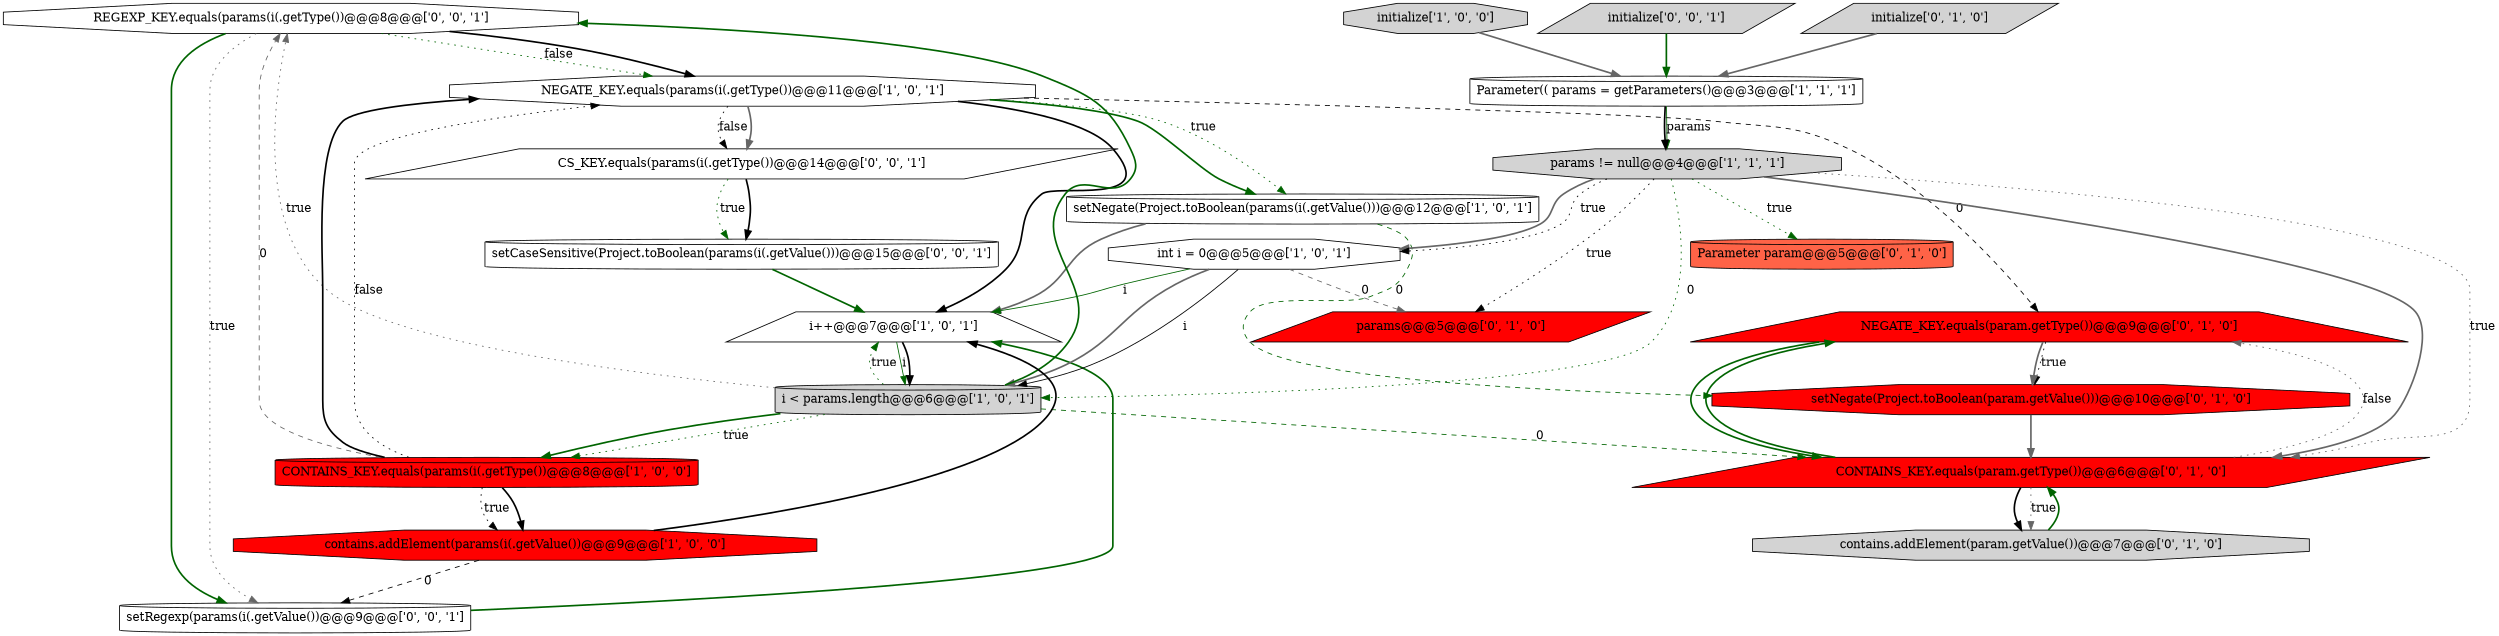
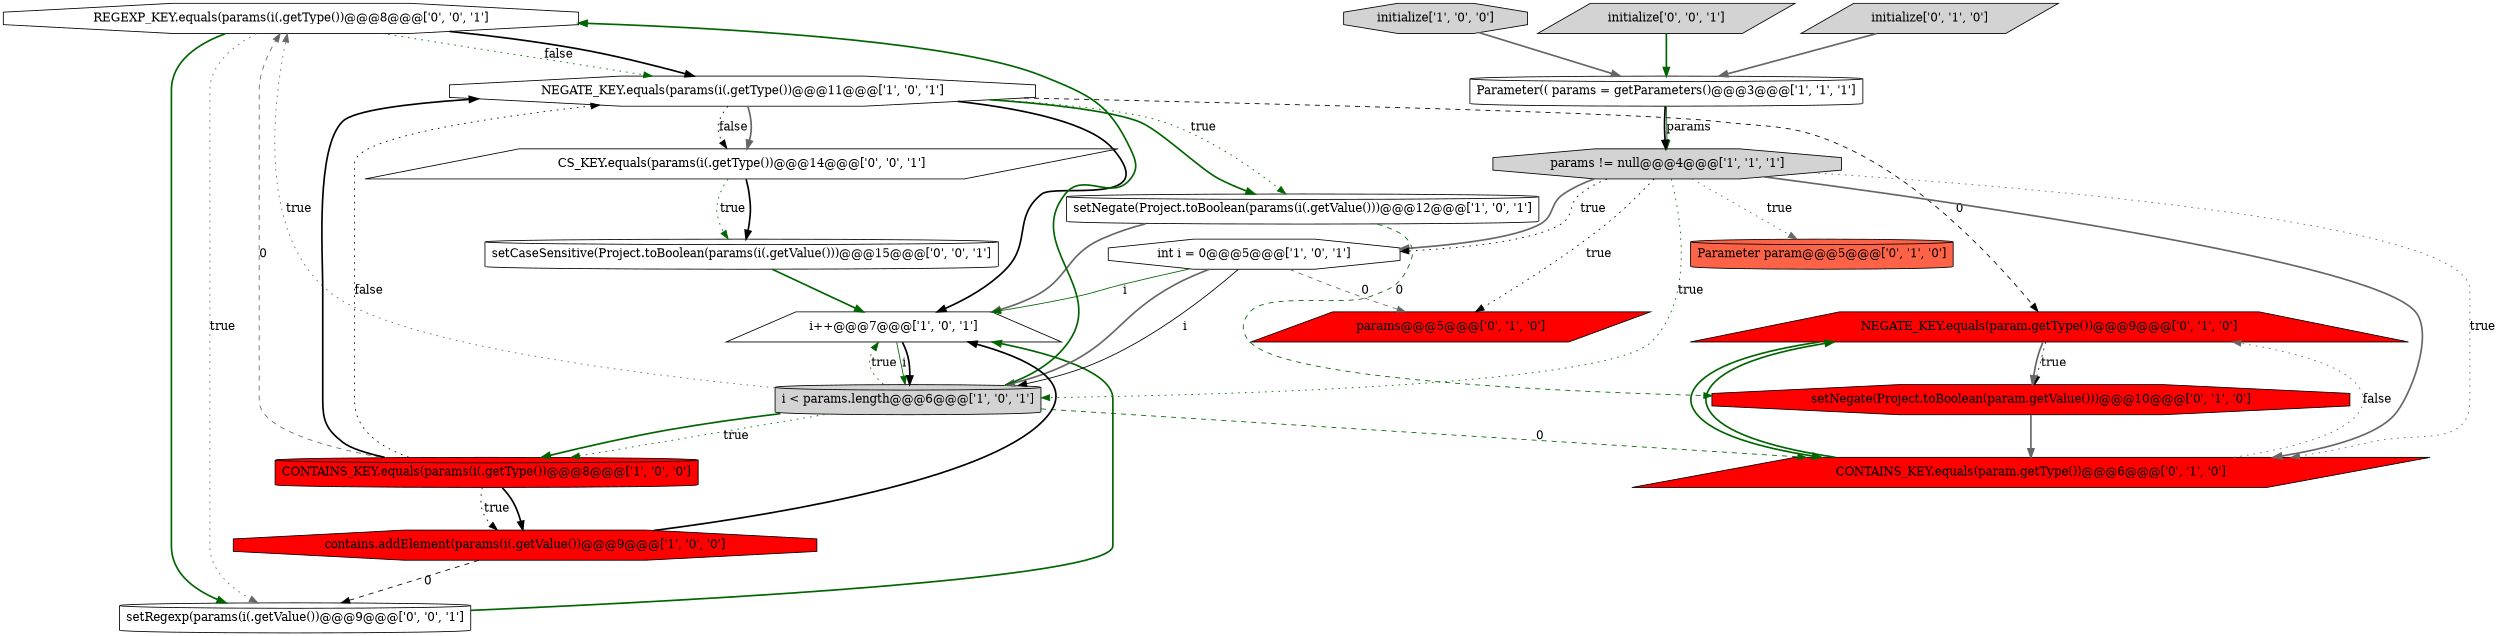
(1741, 207) -> (1741, 207)
(1691, 291) -> (1691, 291)
(2031, 545) -> none
